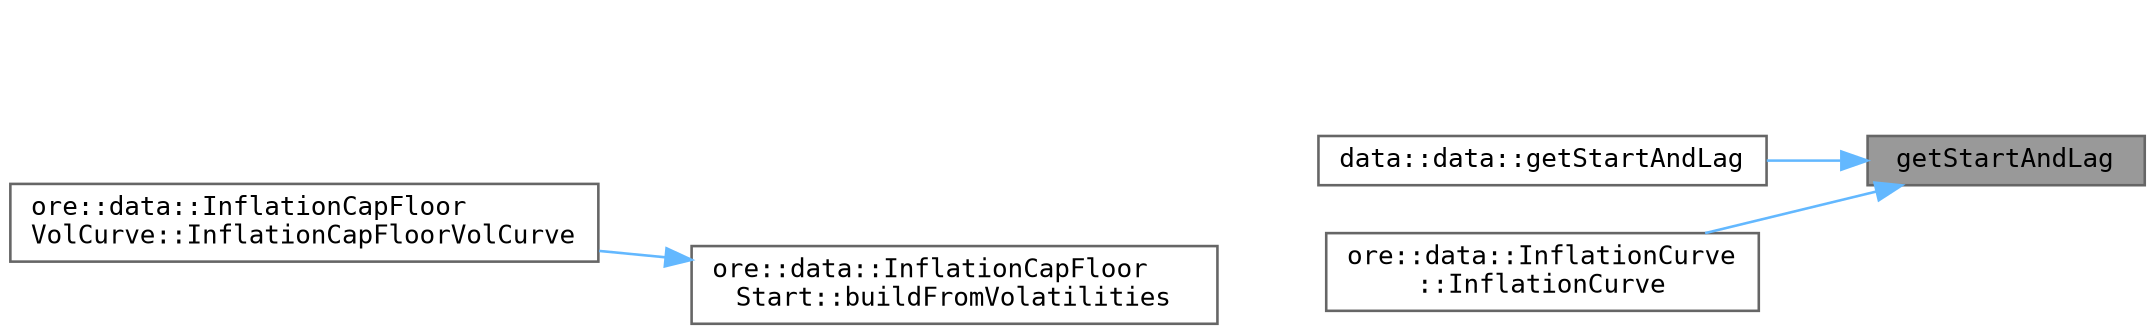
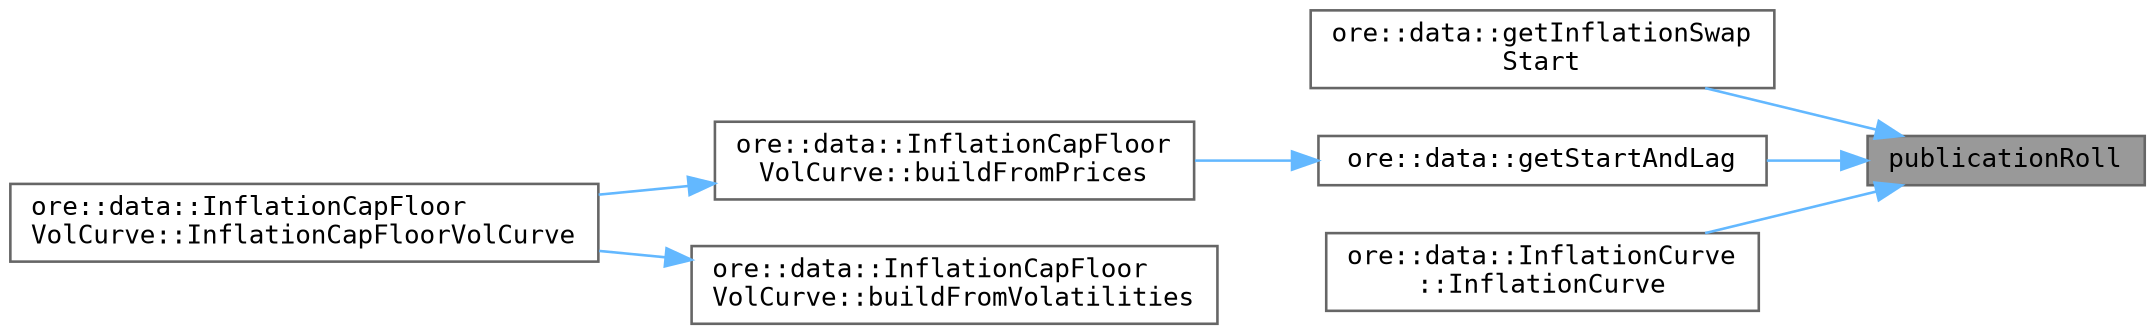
none -> (1543, 49)
none -> (955, 161)
(1543, 161) -> (1543, 161)
(2006, 161) -> (2006, 161)
(955, 285) -> (955, 285)
